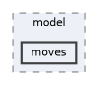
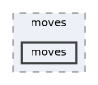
(49, 23) -> (49, 23)
